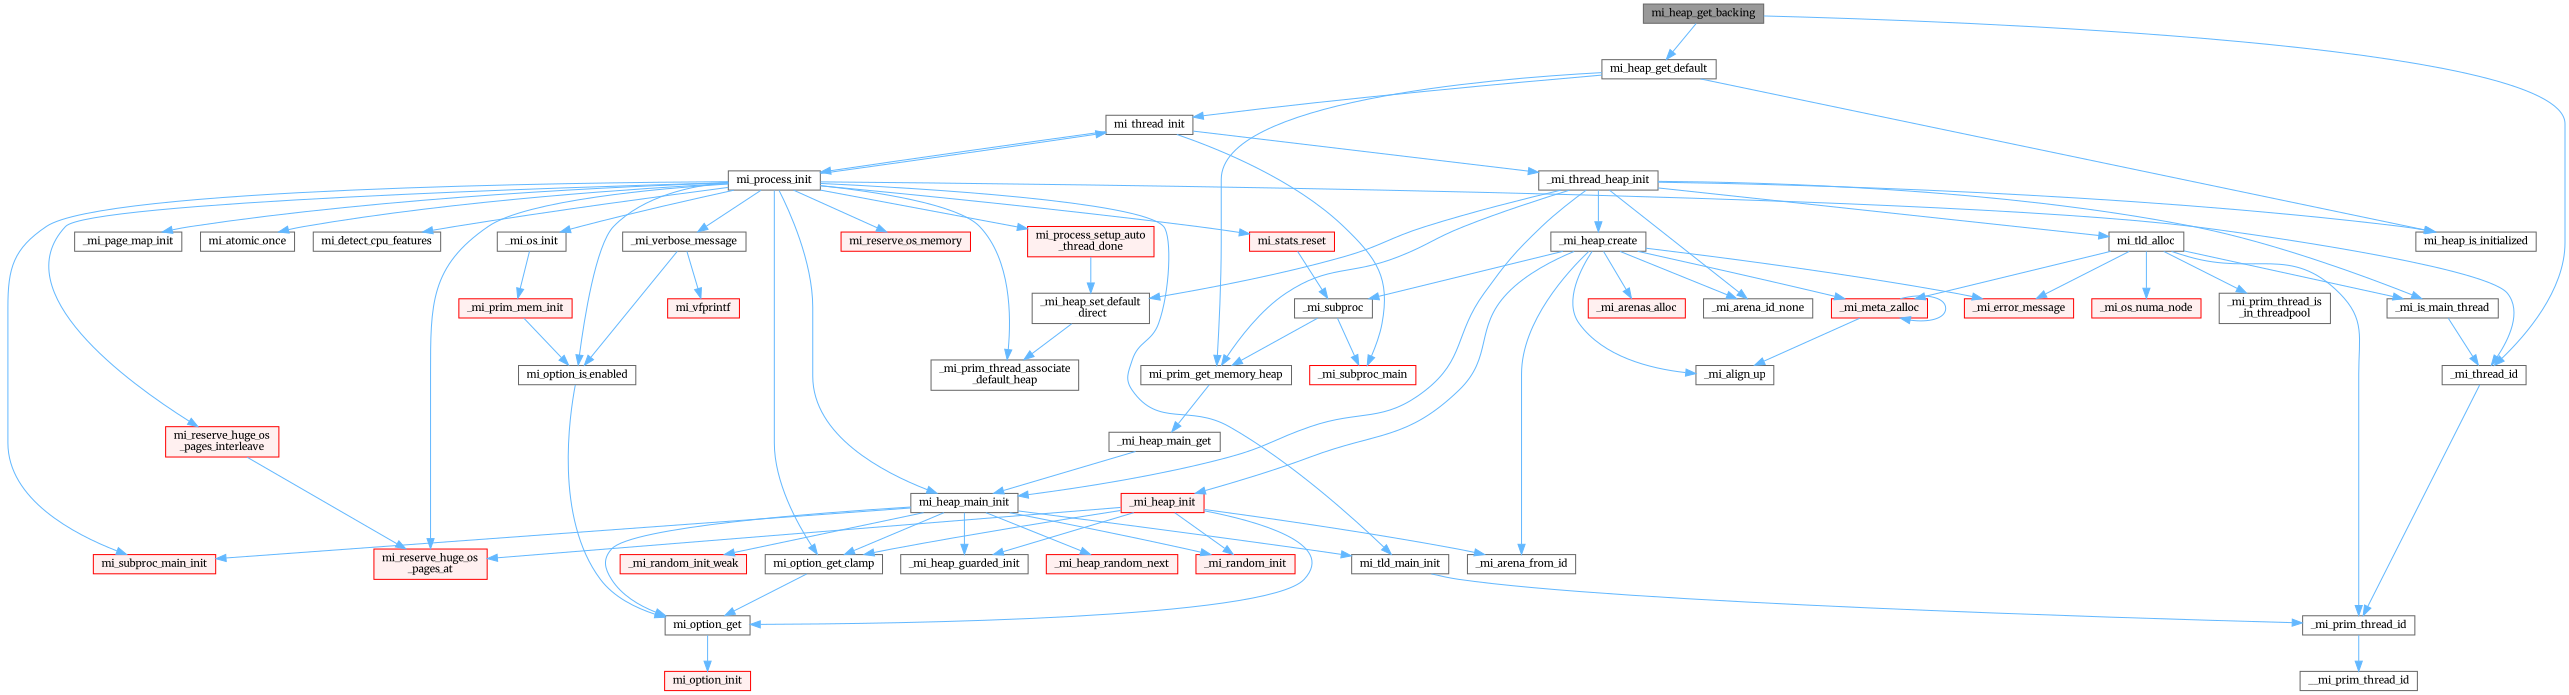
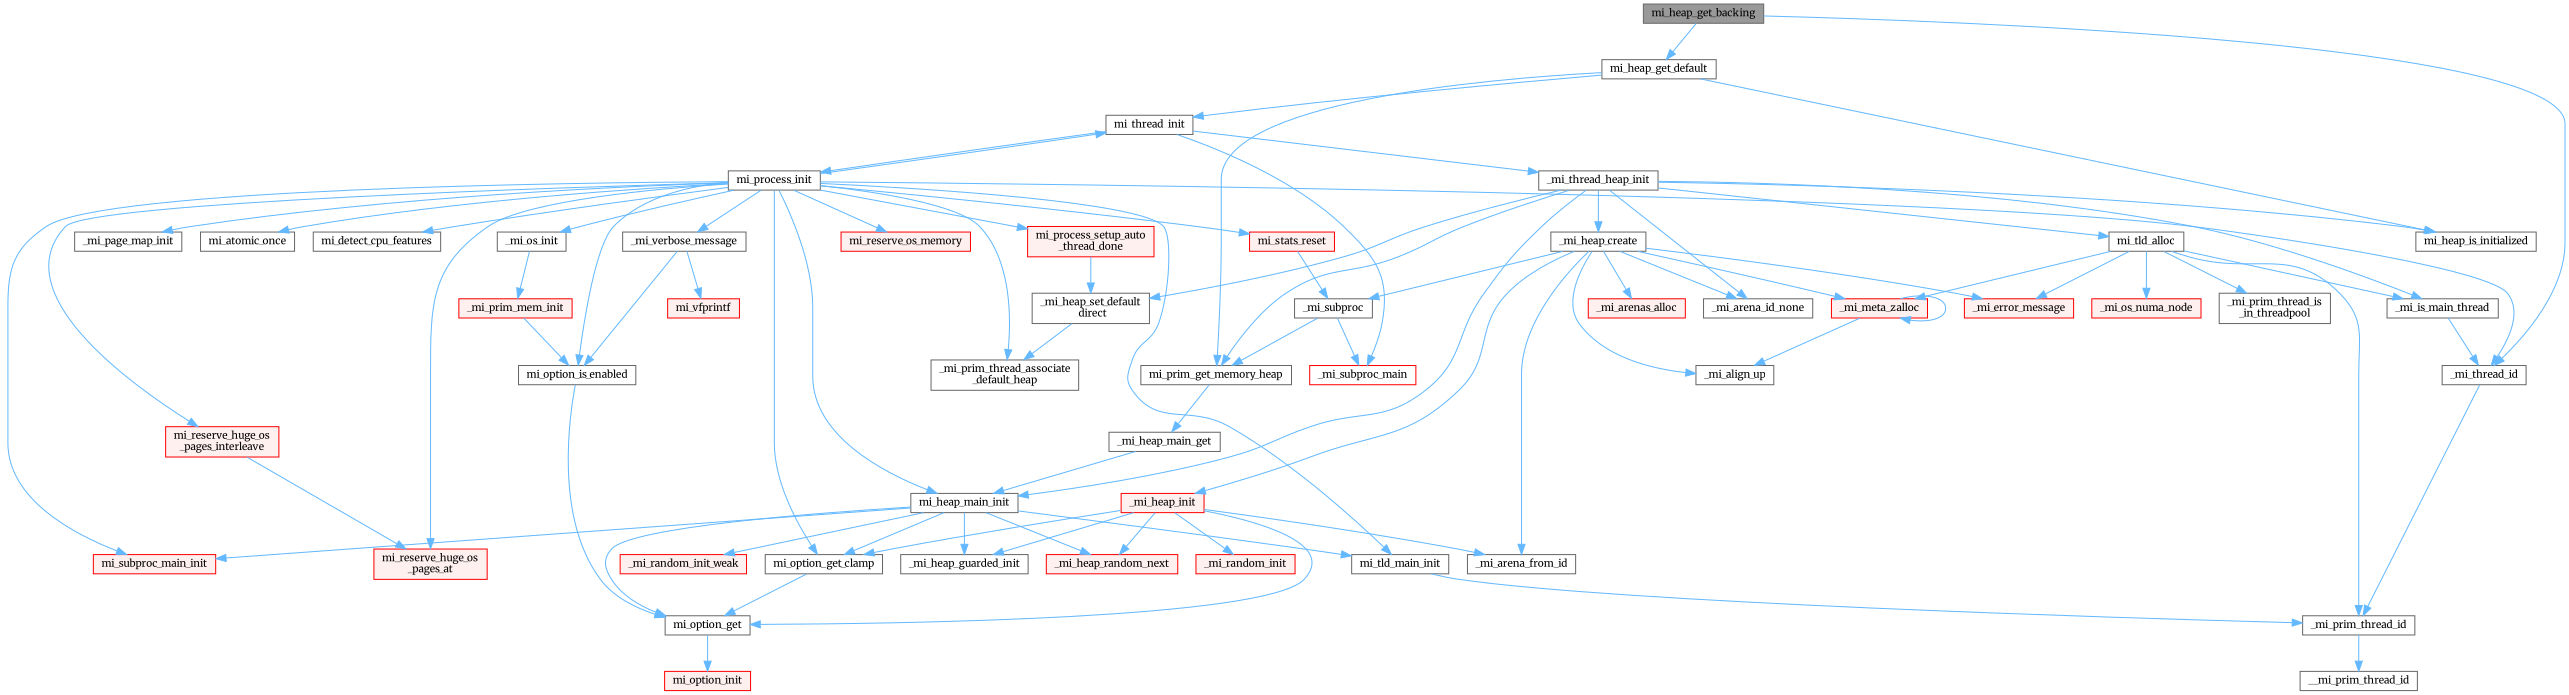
(1105, 532) -> none
(778, 535) -> (1138, 533)
